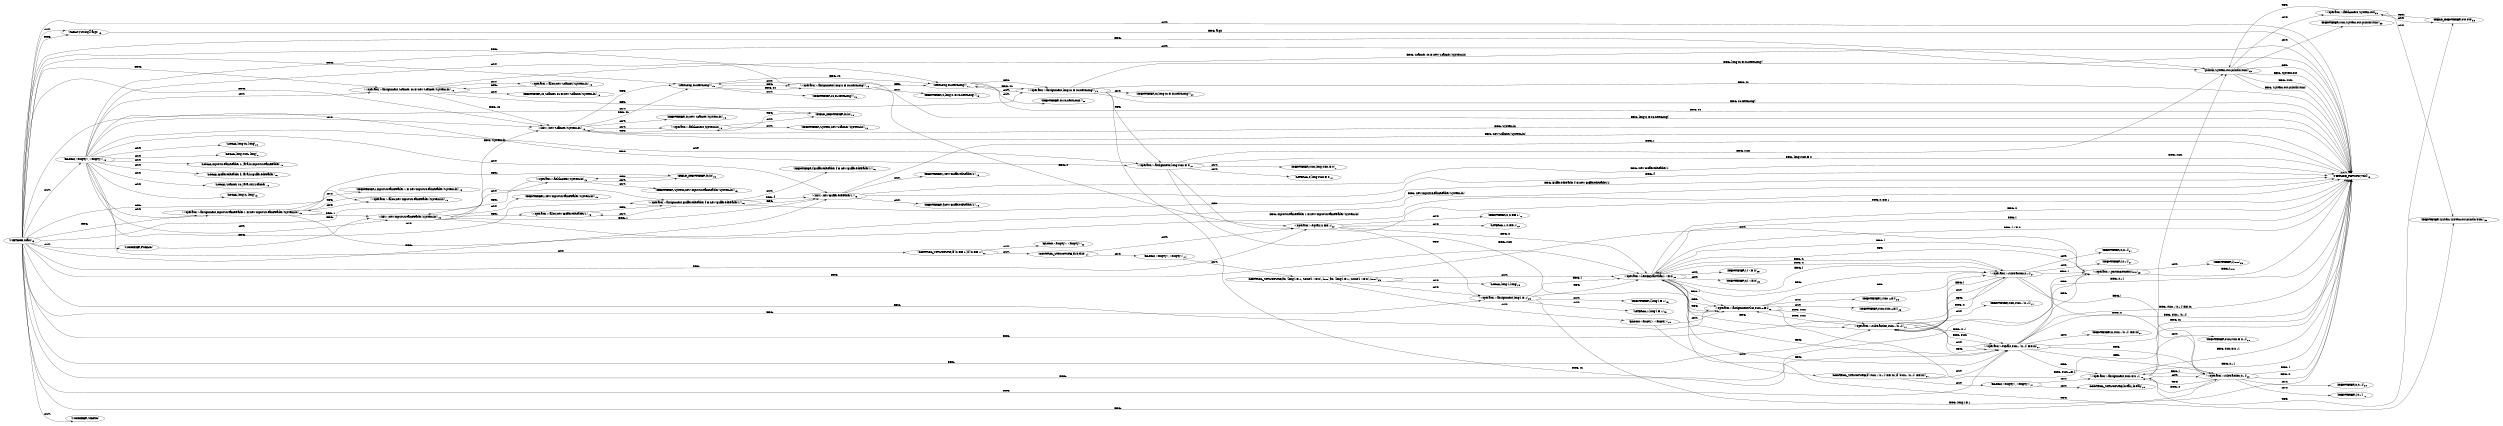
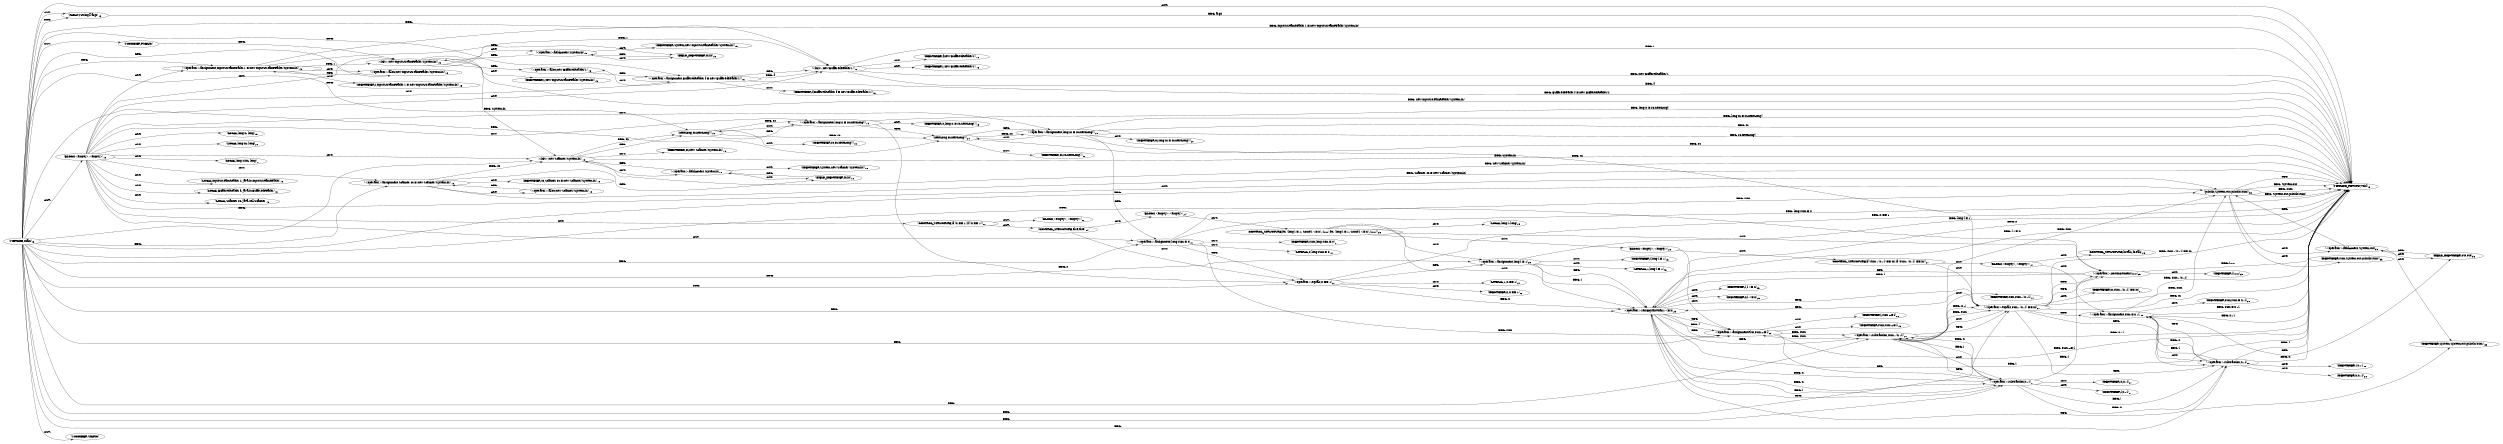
none -> (2013, 247)
